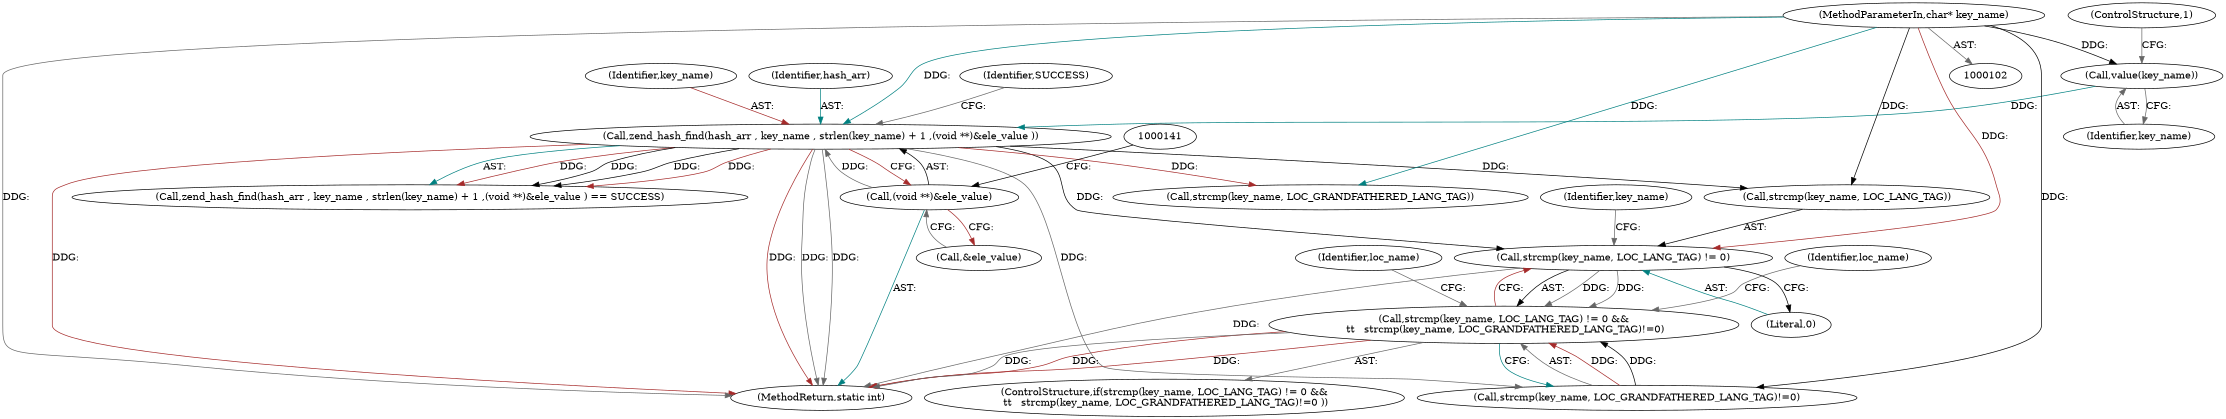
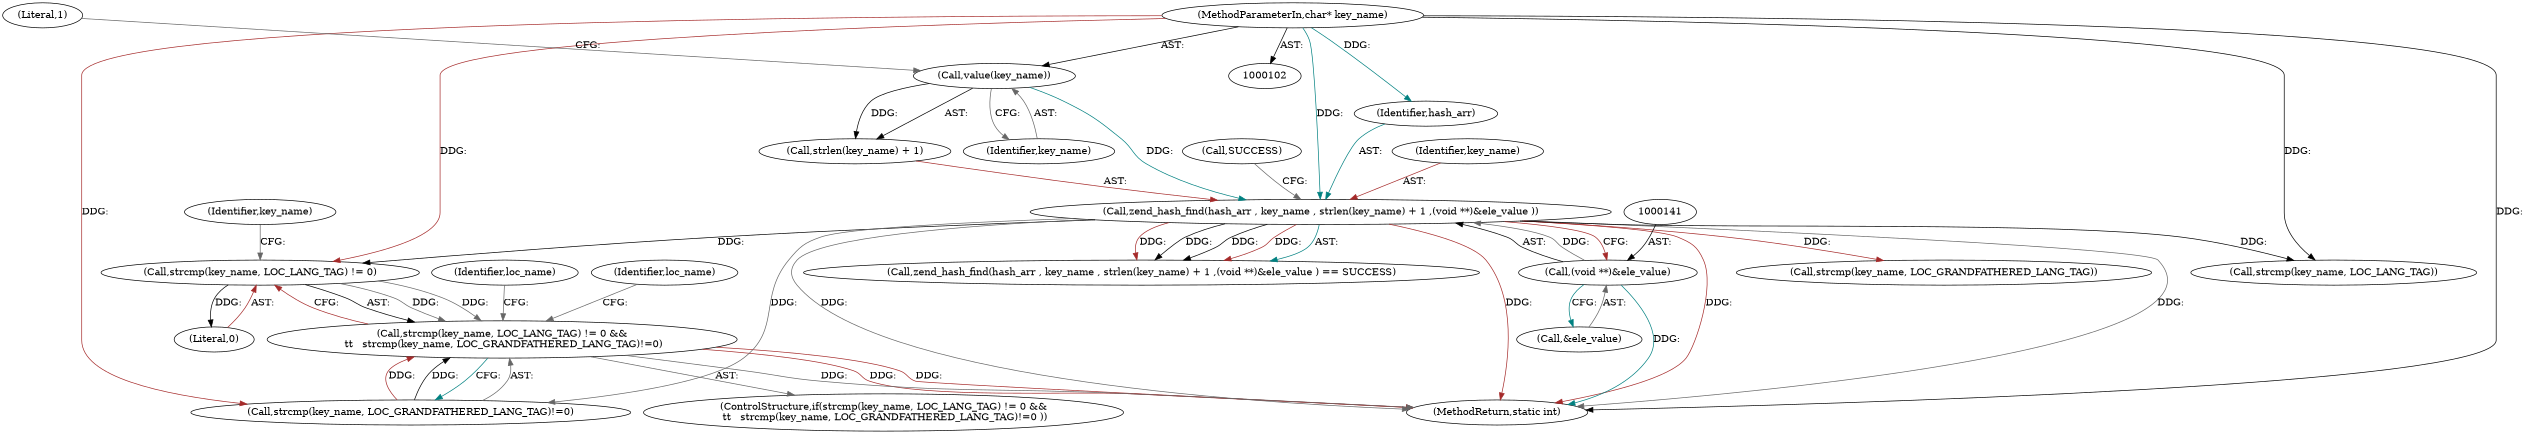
(2142, 15) -> (43, 15)
(396, 40) -> (2496, 123)
(1947, 44) -> (1280, 43)
(2096, 46) -> (1174, 46)
(1036, 76) -> (1242, 151)
(1621, 105) -> (1359, 61)
none -> (855, 151)
(1080, 167) -> (1662, 242)
(962, 223) -> (1571, 300)
(1734, 227) -> none
(944, 228) -> (1616, 303)
(906, 288) -> (1668, 339)
(1798, 288) -> (230, 303)
(1708, 295) -> (243, 311)
(2041, 307) -> (397, 30)
(1193, 313) -> none
